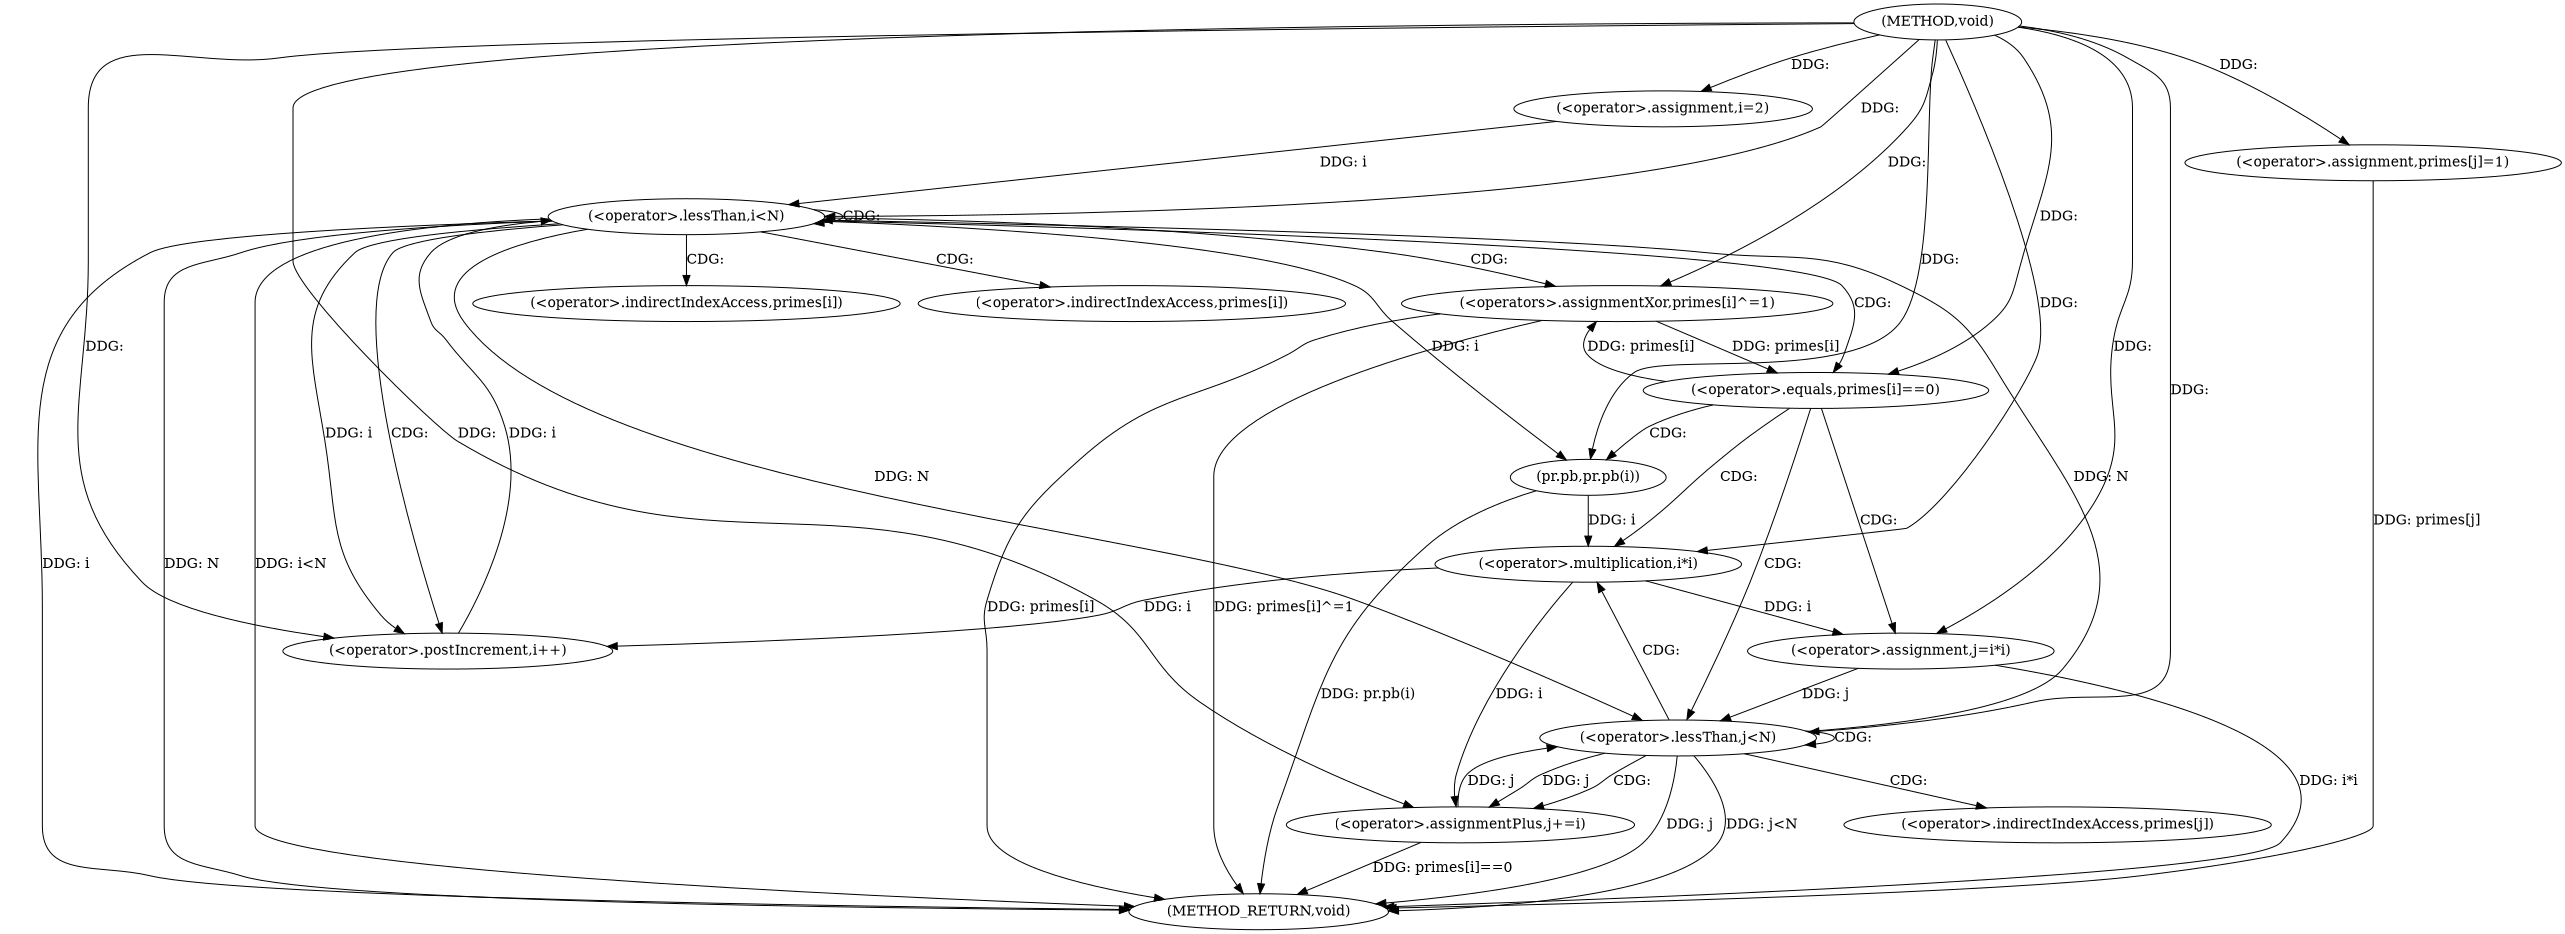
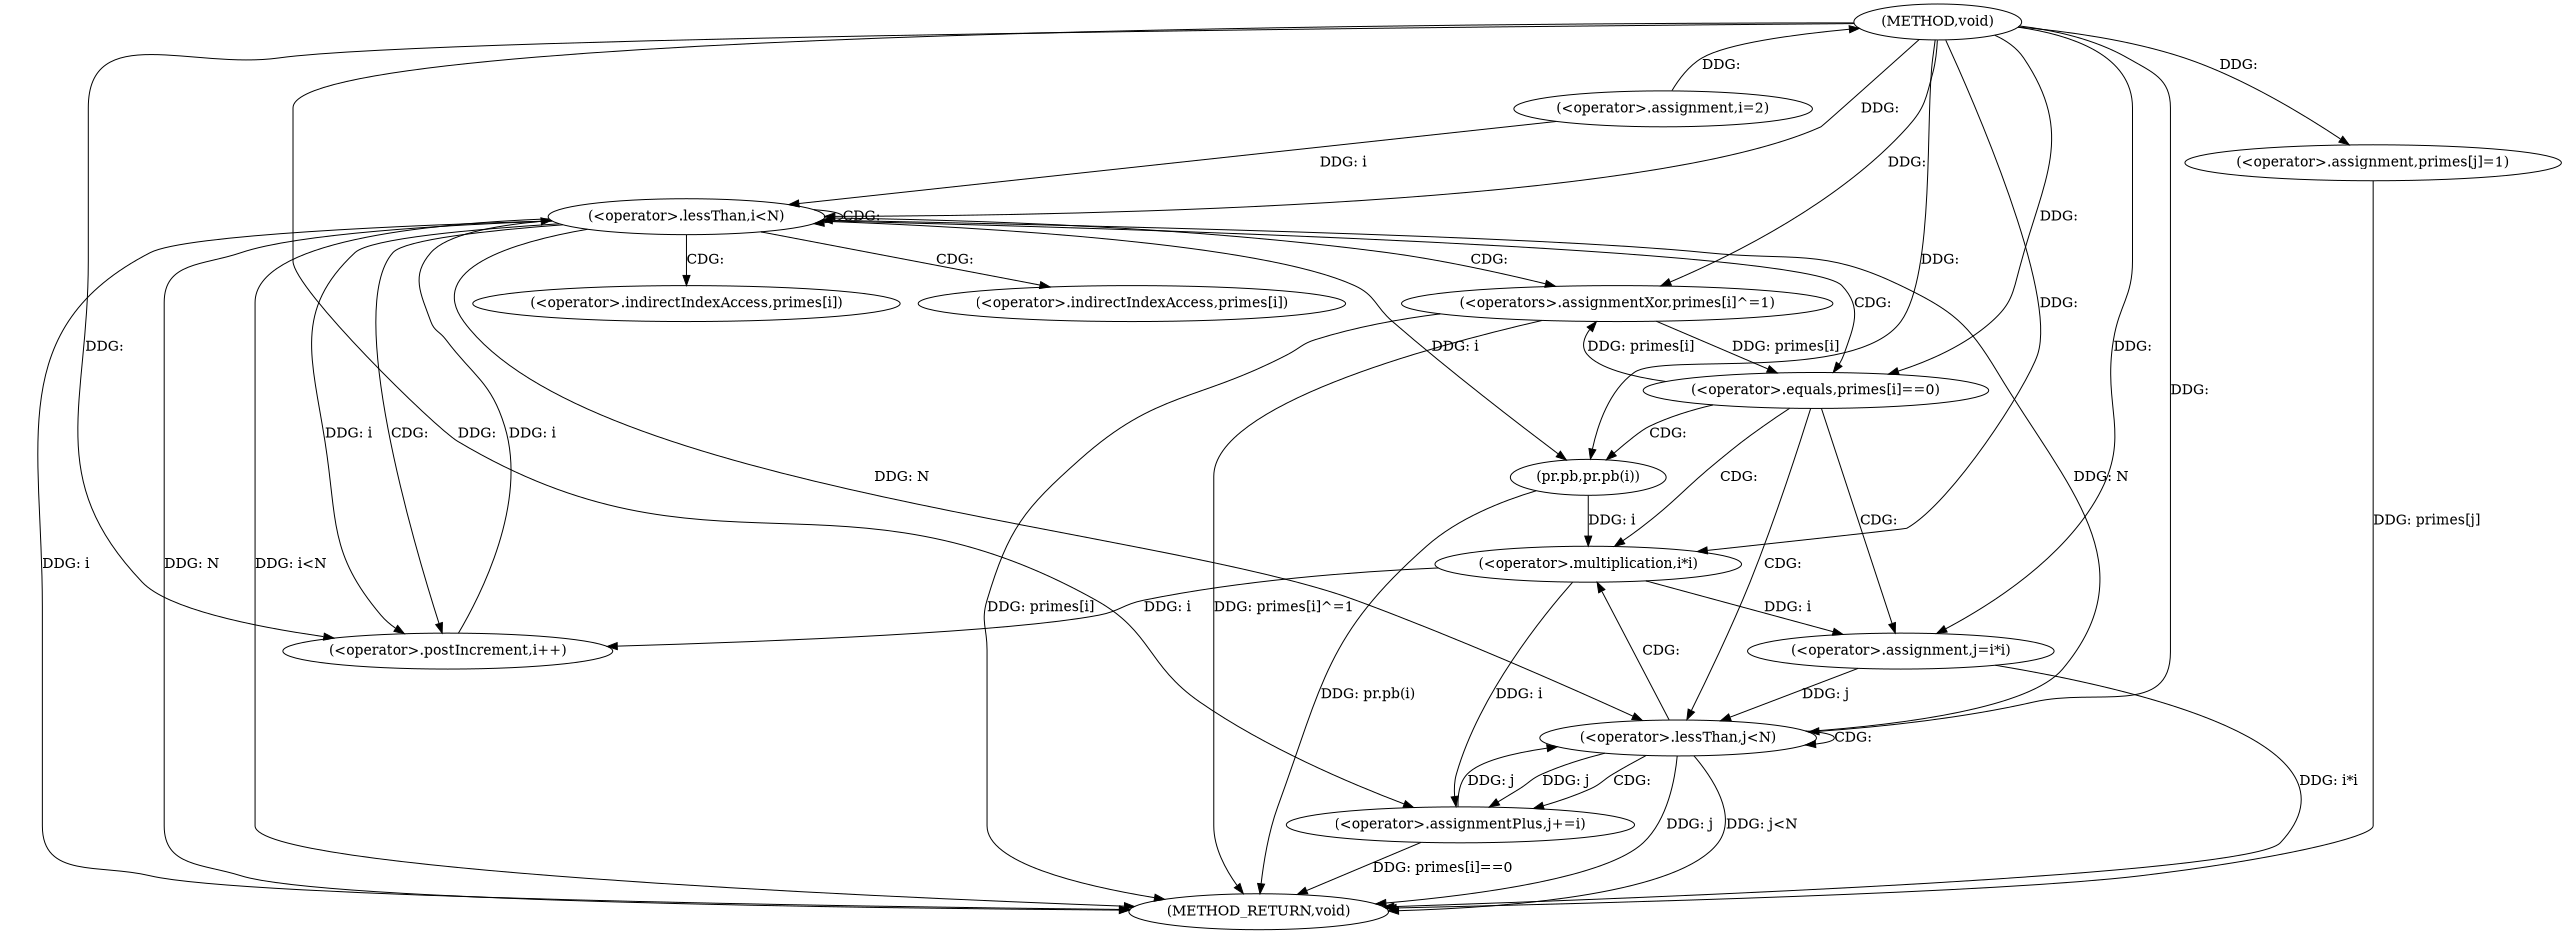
(1794, 57) -> (1752, 42)
(2058, 825) -> none
